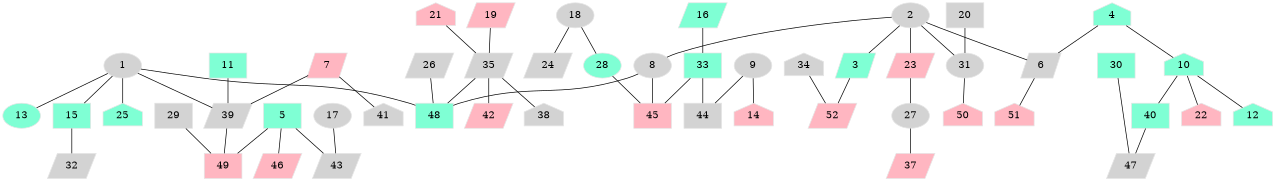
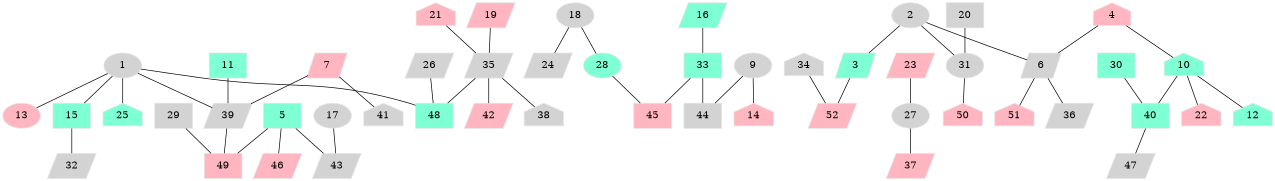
(1112, 15) -> (1112, 15)
(911, 41) -> none
(653, 66) -> none
(22, 116) -> (22, 116)
none -> (1070, 116)
(1123, 116) -> (1133, 91)
